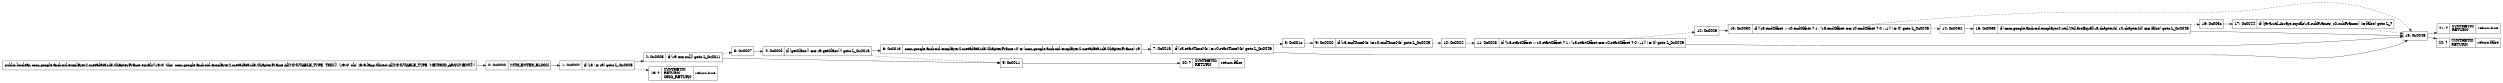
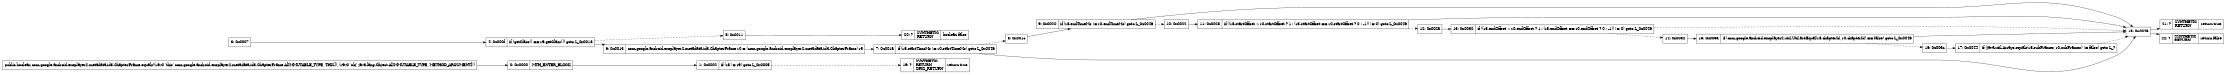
none -> (1633, 8)
(683, 57) -> none
(1232, 63) -> (955, 35)
